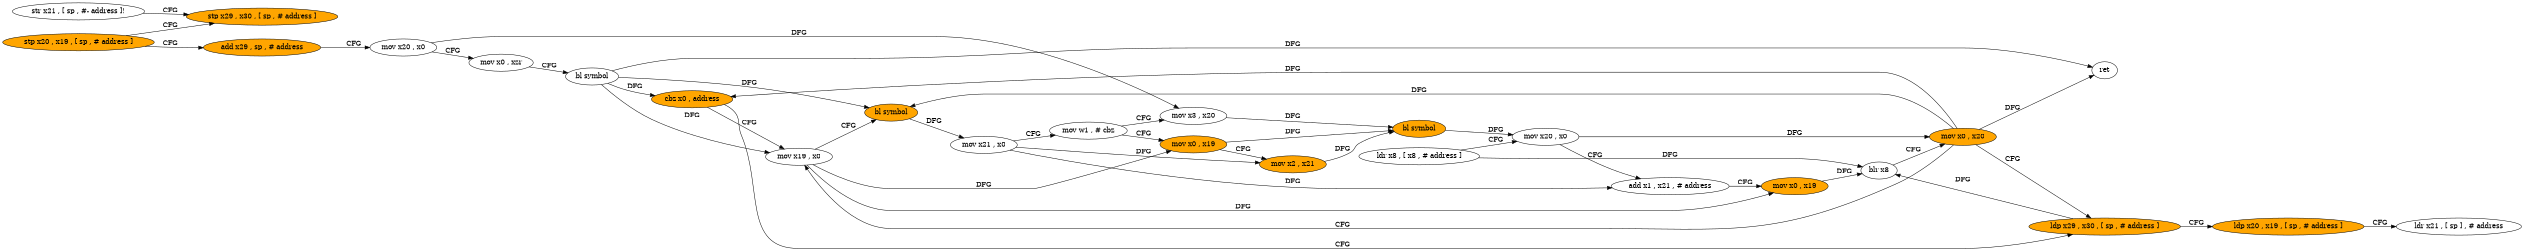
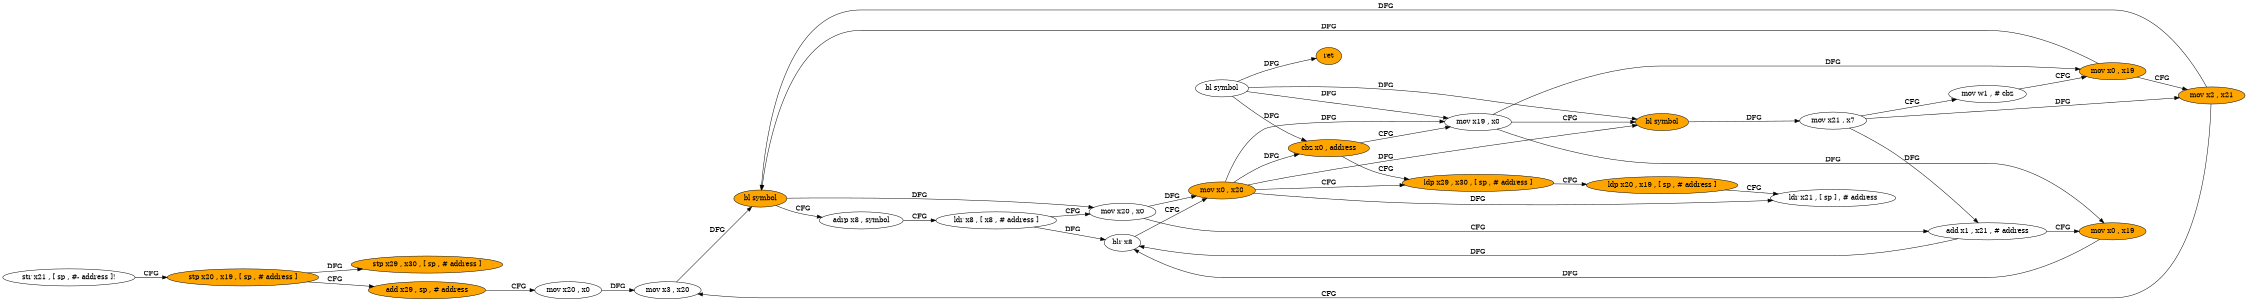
(163, 14) -> (149, 277)
(170, 25) -> (335, 267)
(501, 63) -> none
(2105, 70) -> (1329, 56)
(2034, 103) -> (1511, 205)
(1140, 123) -> (1526, 298)
(984, 145) -> (1833, 121)
(1987, 197) -> (1551, 256)
none -> (861, 220)
(1343, 225) -> (1329, 118)
